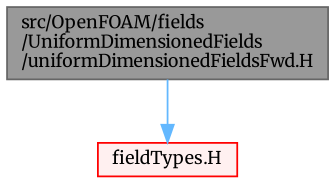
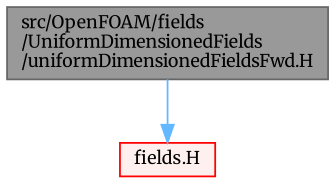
(168, 160) -> (168, 160)
